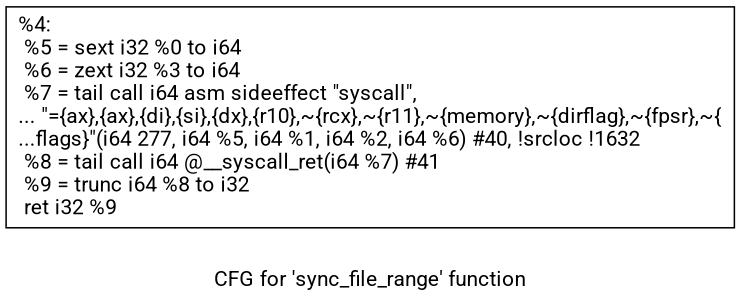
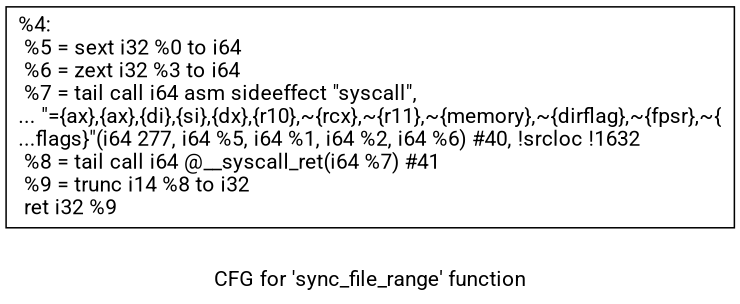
(134, 185) -> (134, 185)
